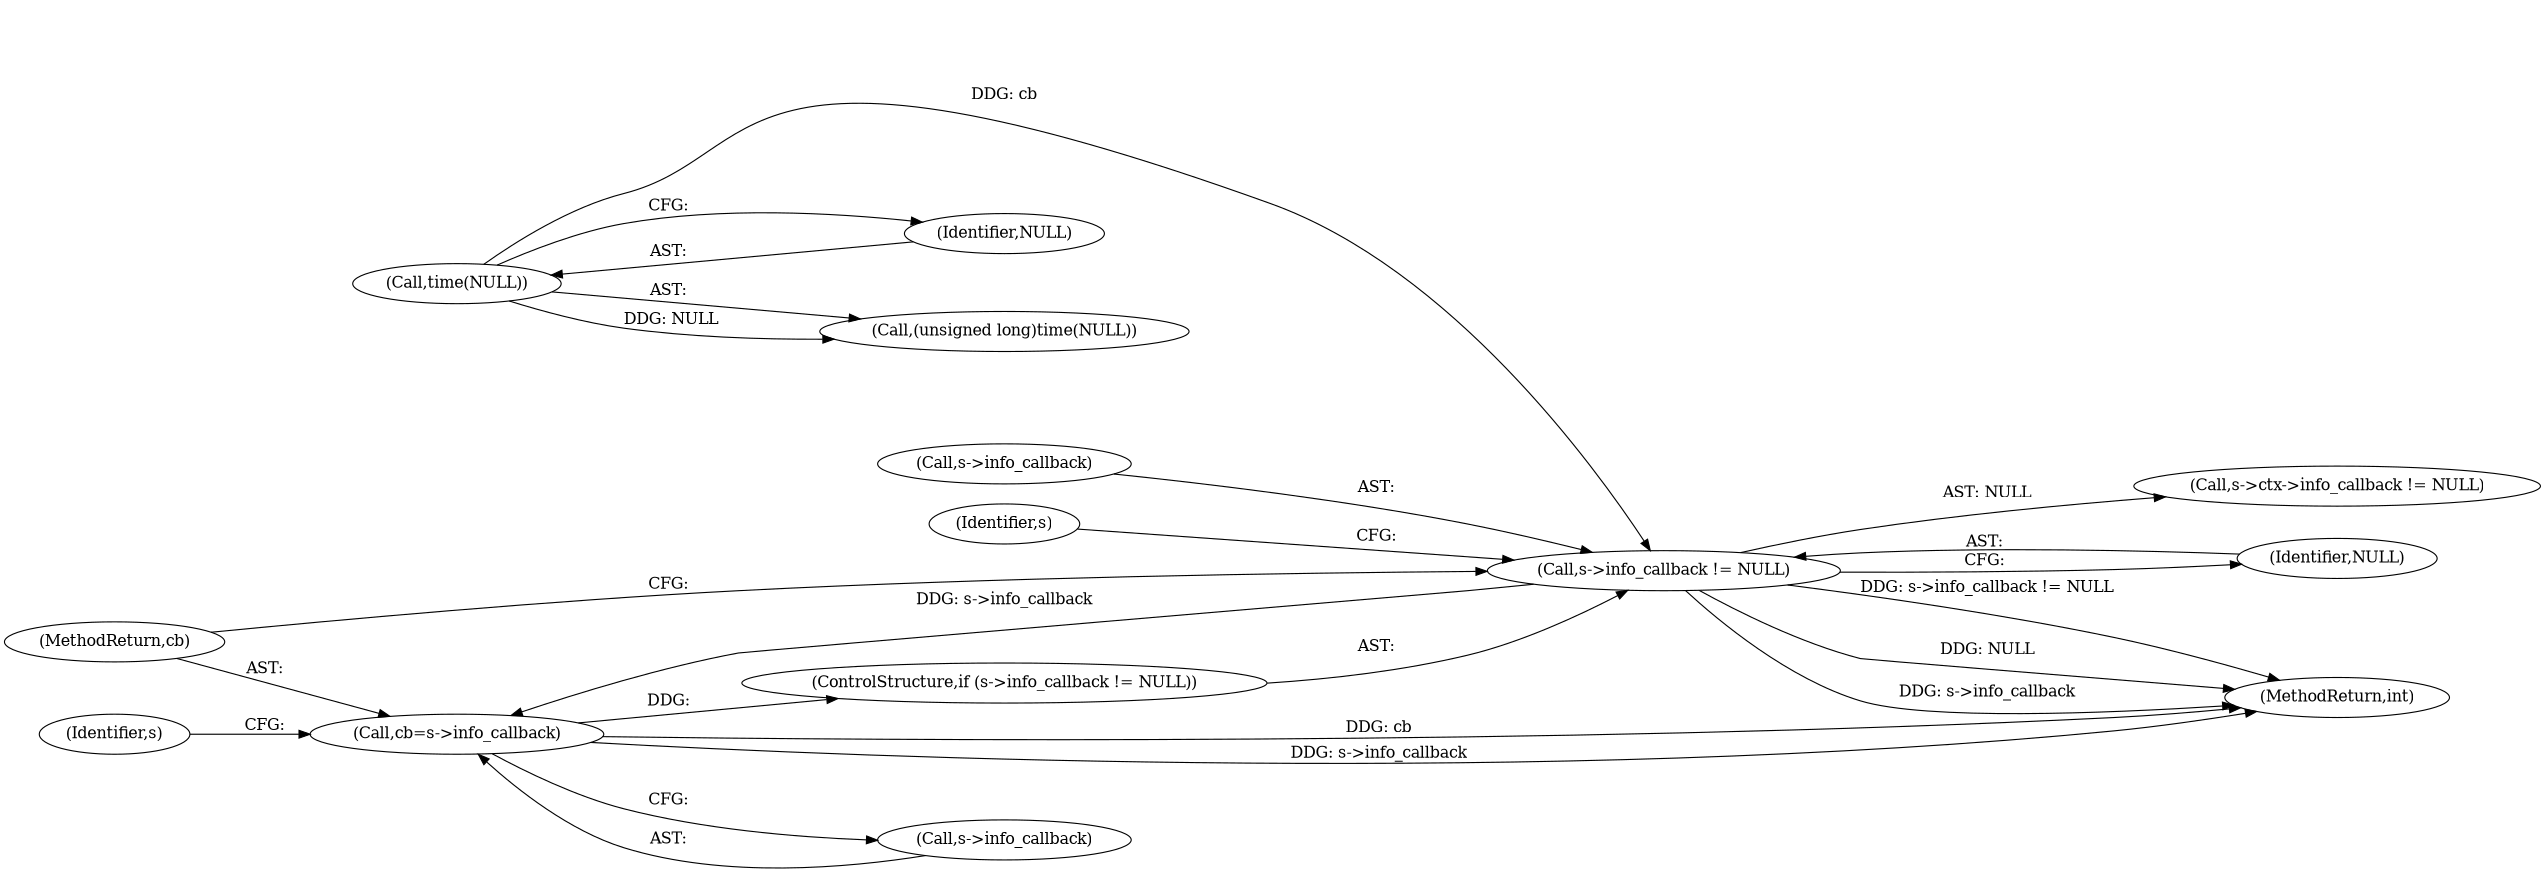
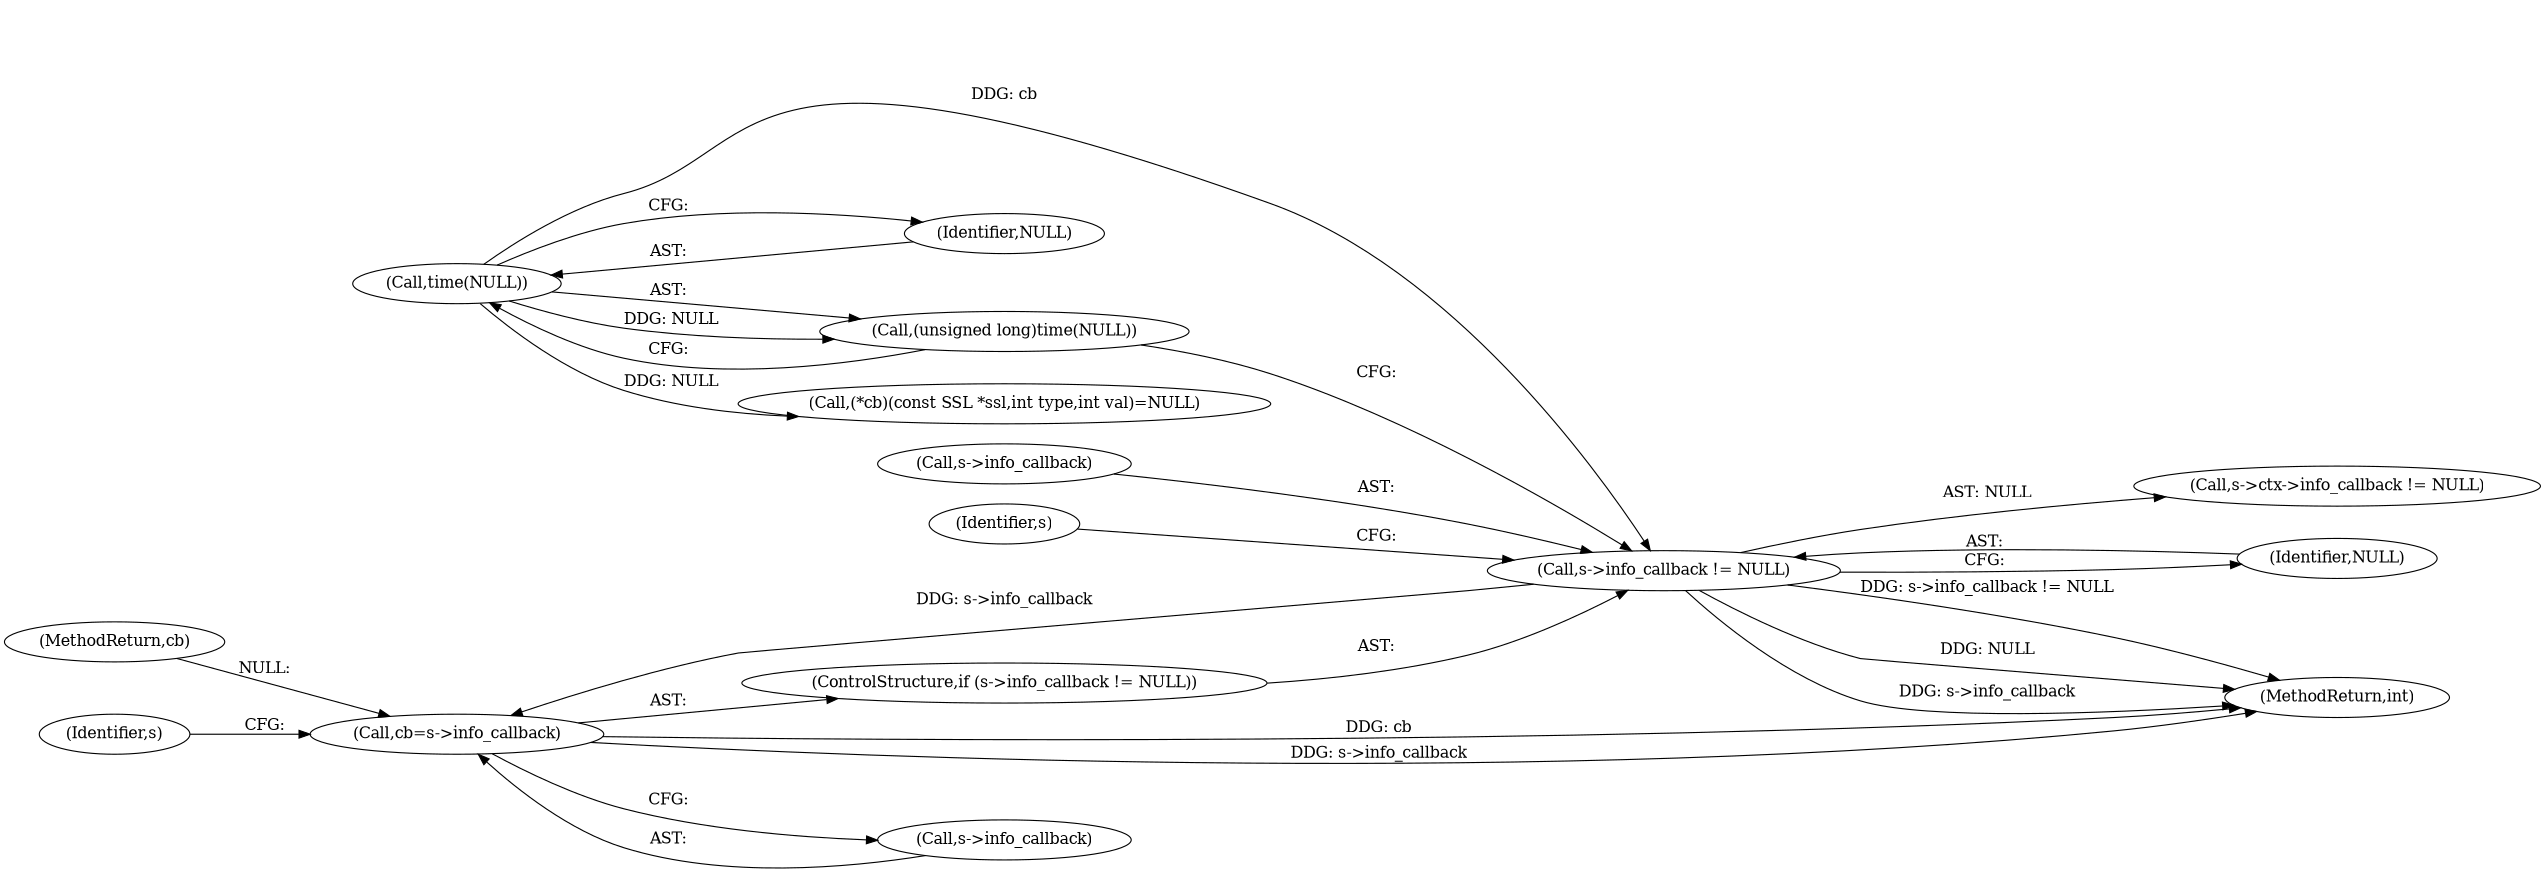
none -> (708, 368)
none -> (1004, 404)
(843, 586) -> (1391, 421)
(267, 669) -> (267, 669)
(671, 701) -> (671, 701)
